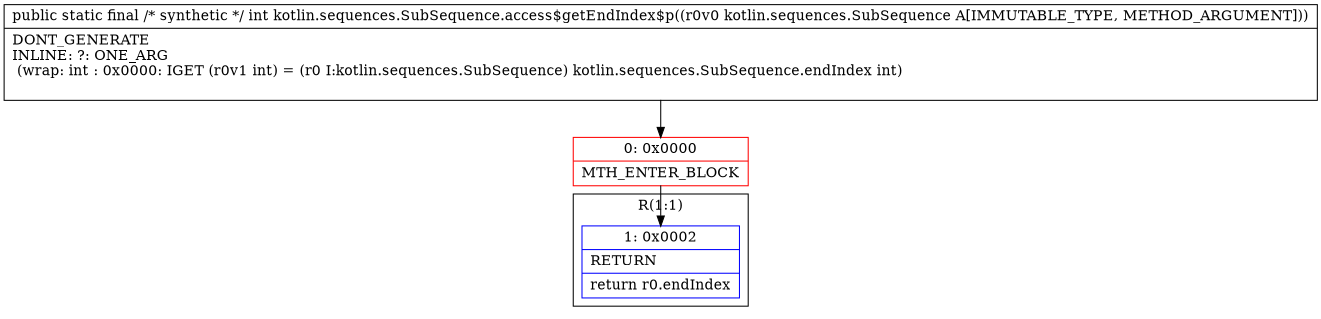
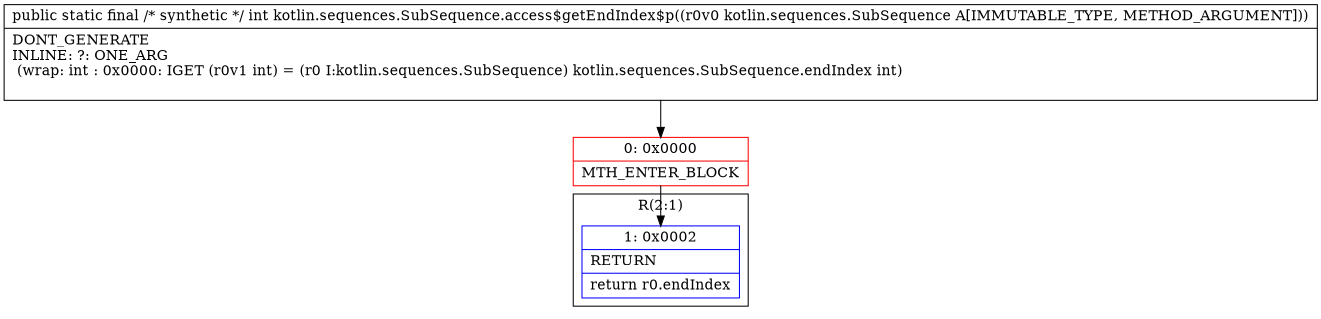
(661, 206) -> (661, 206)
